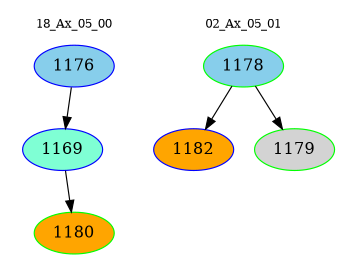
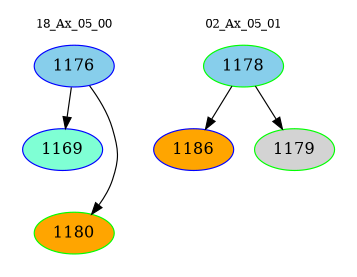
(194, 150) -> (194, 150)
(68, 186) -> (116, 144)
